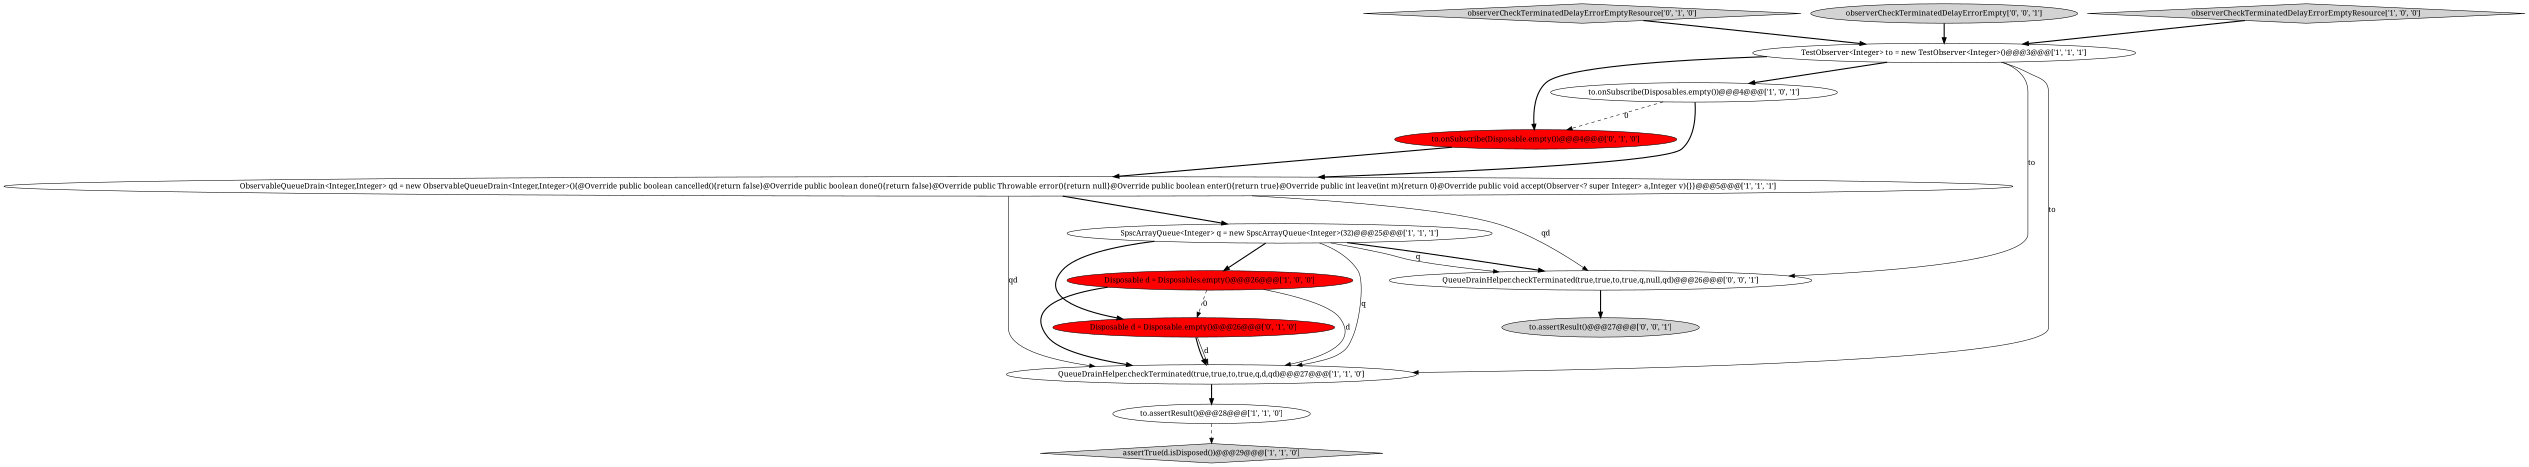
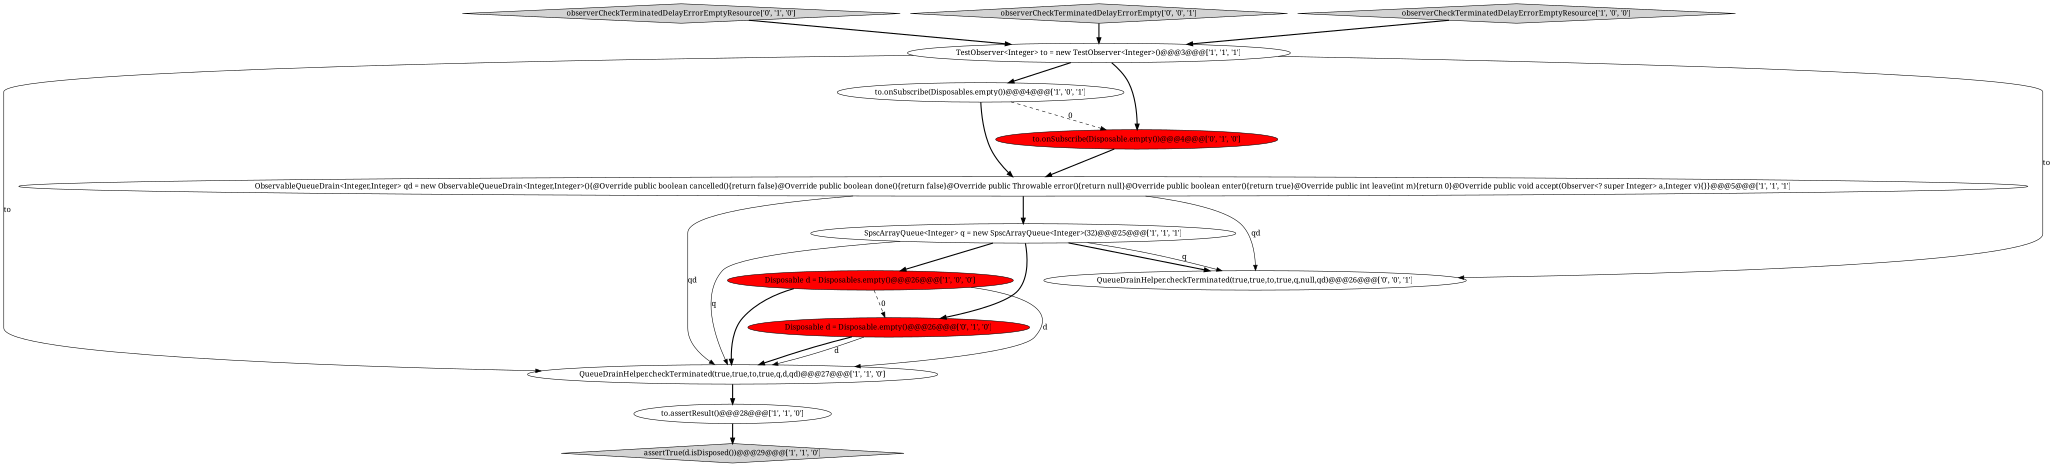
(1944, 14) -> (1099, 14)
(1601, 327) -> none
(1212, 431) -> (733, 431)
